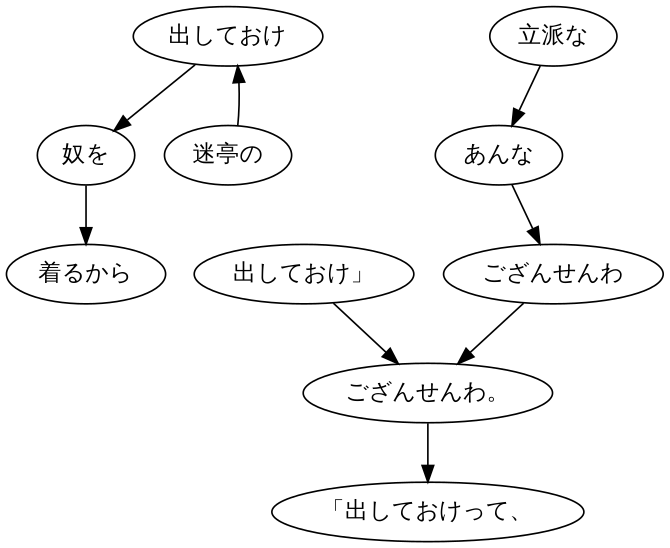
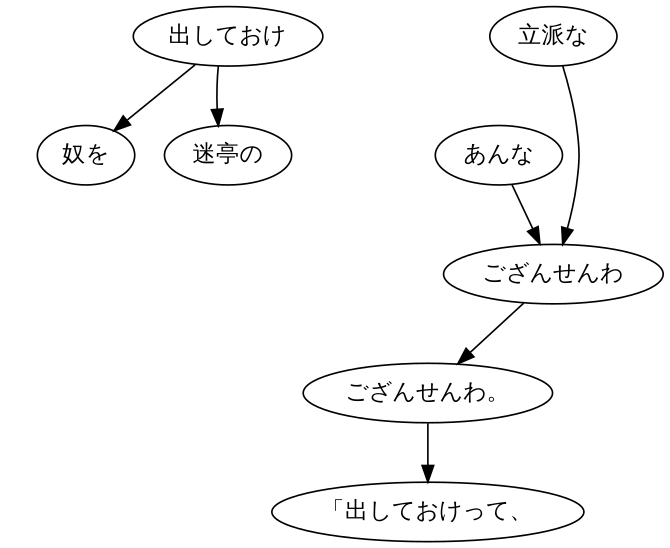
(530, 88) -> (579, 147)
(239, 104) -> (217, 87)
(86, 274) -> none
(304, 274) -> none
